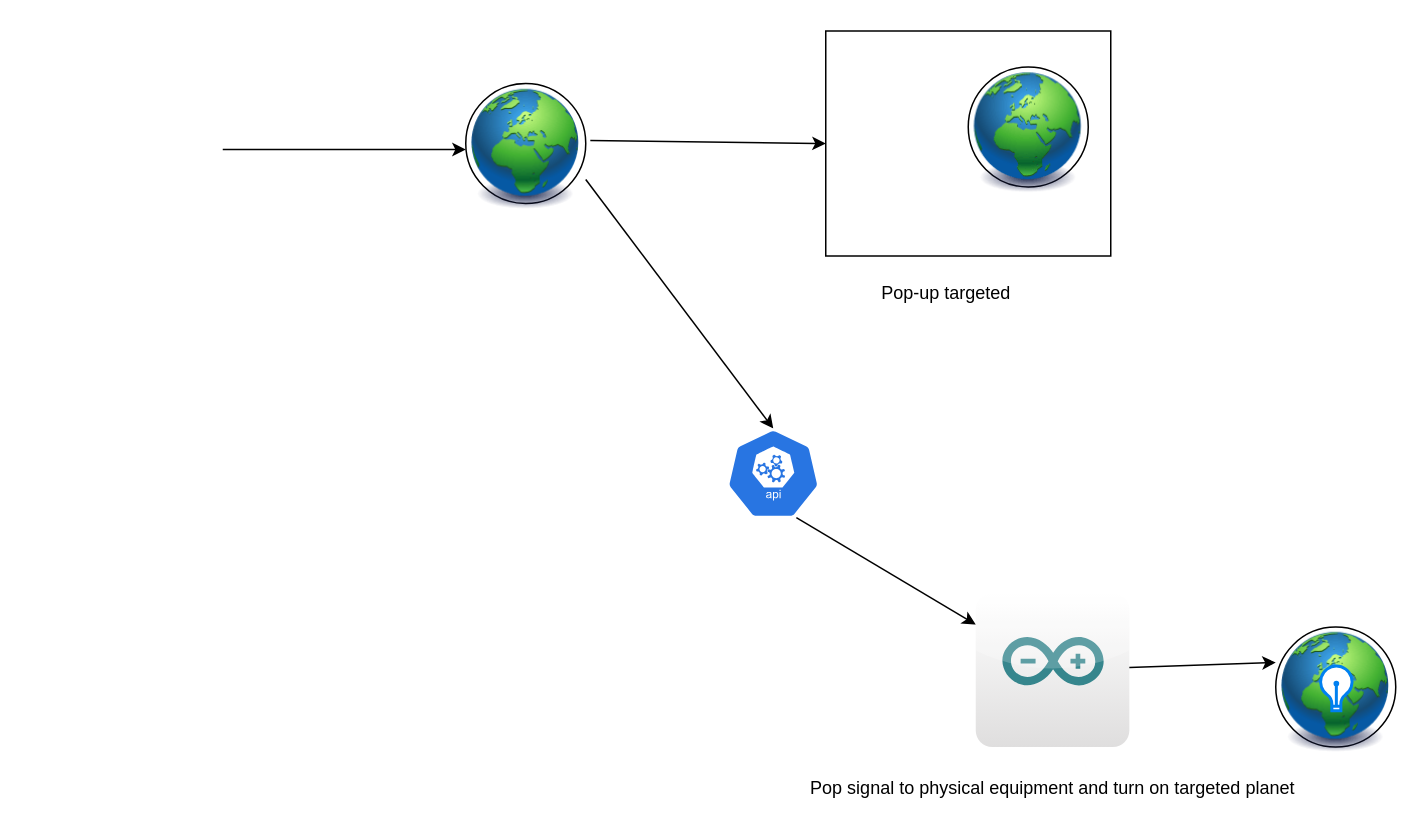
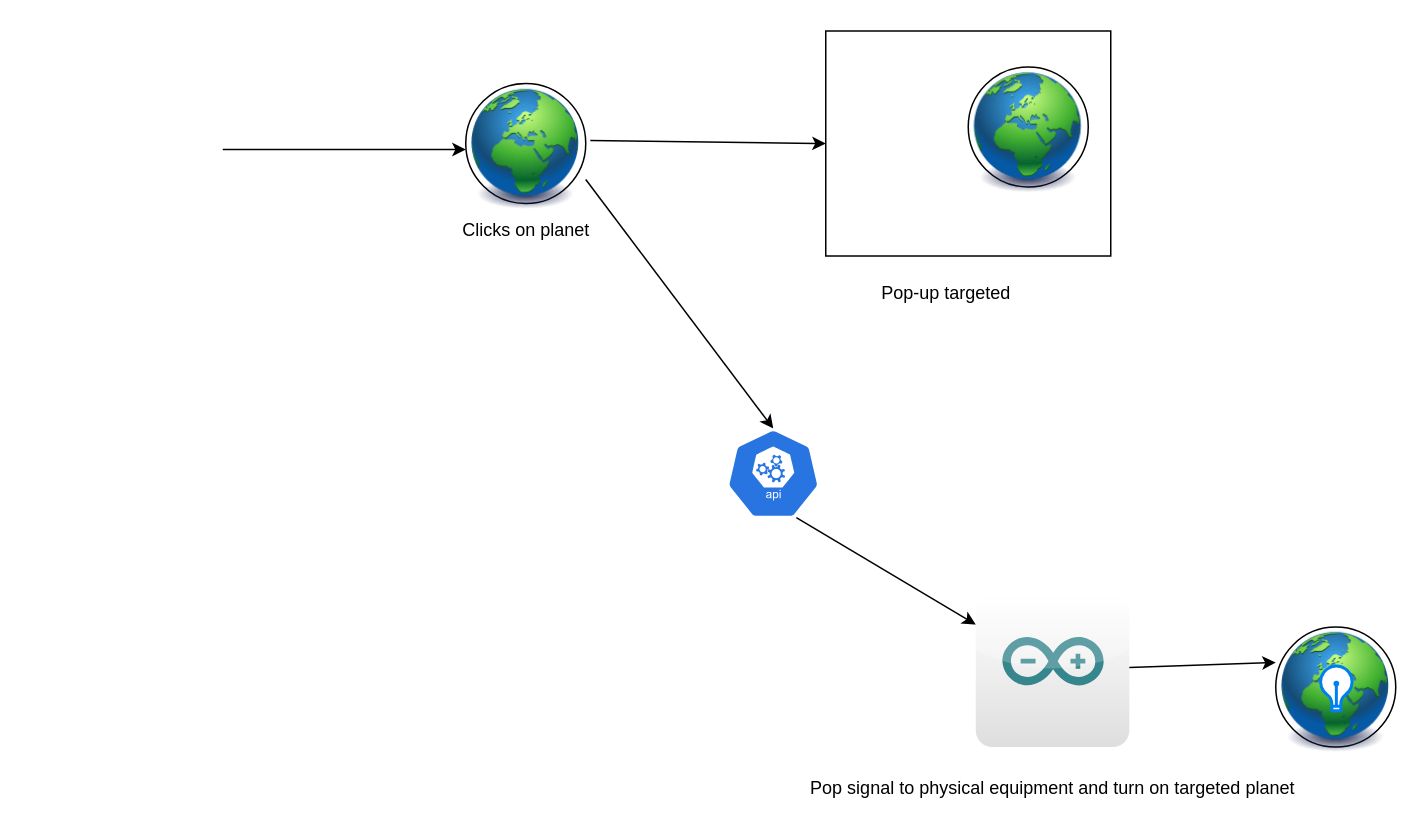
none -> (526, 230)
